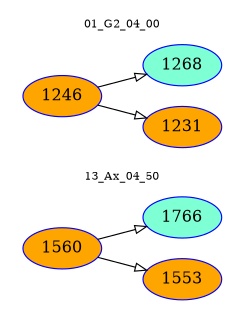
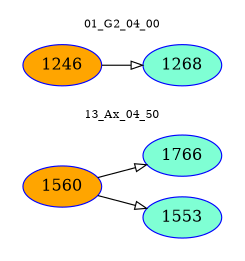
(182, 127) -> none
(182, 279) -> (182, 217)
